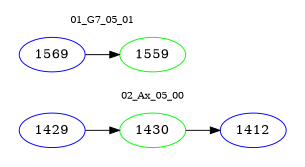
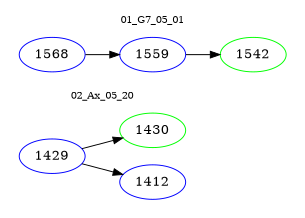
(52, 55) -> (52, 55)
(153, 55) -> (153, 55)
none -> (253, 55)
(153, 96) -> (102, 96)
(198, 130) -> (98, 168)
